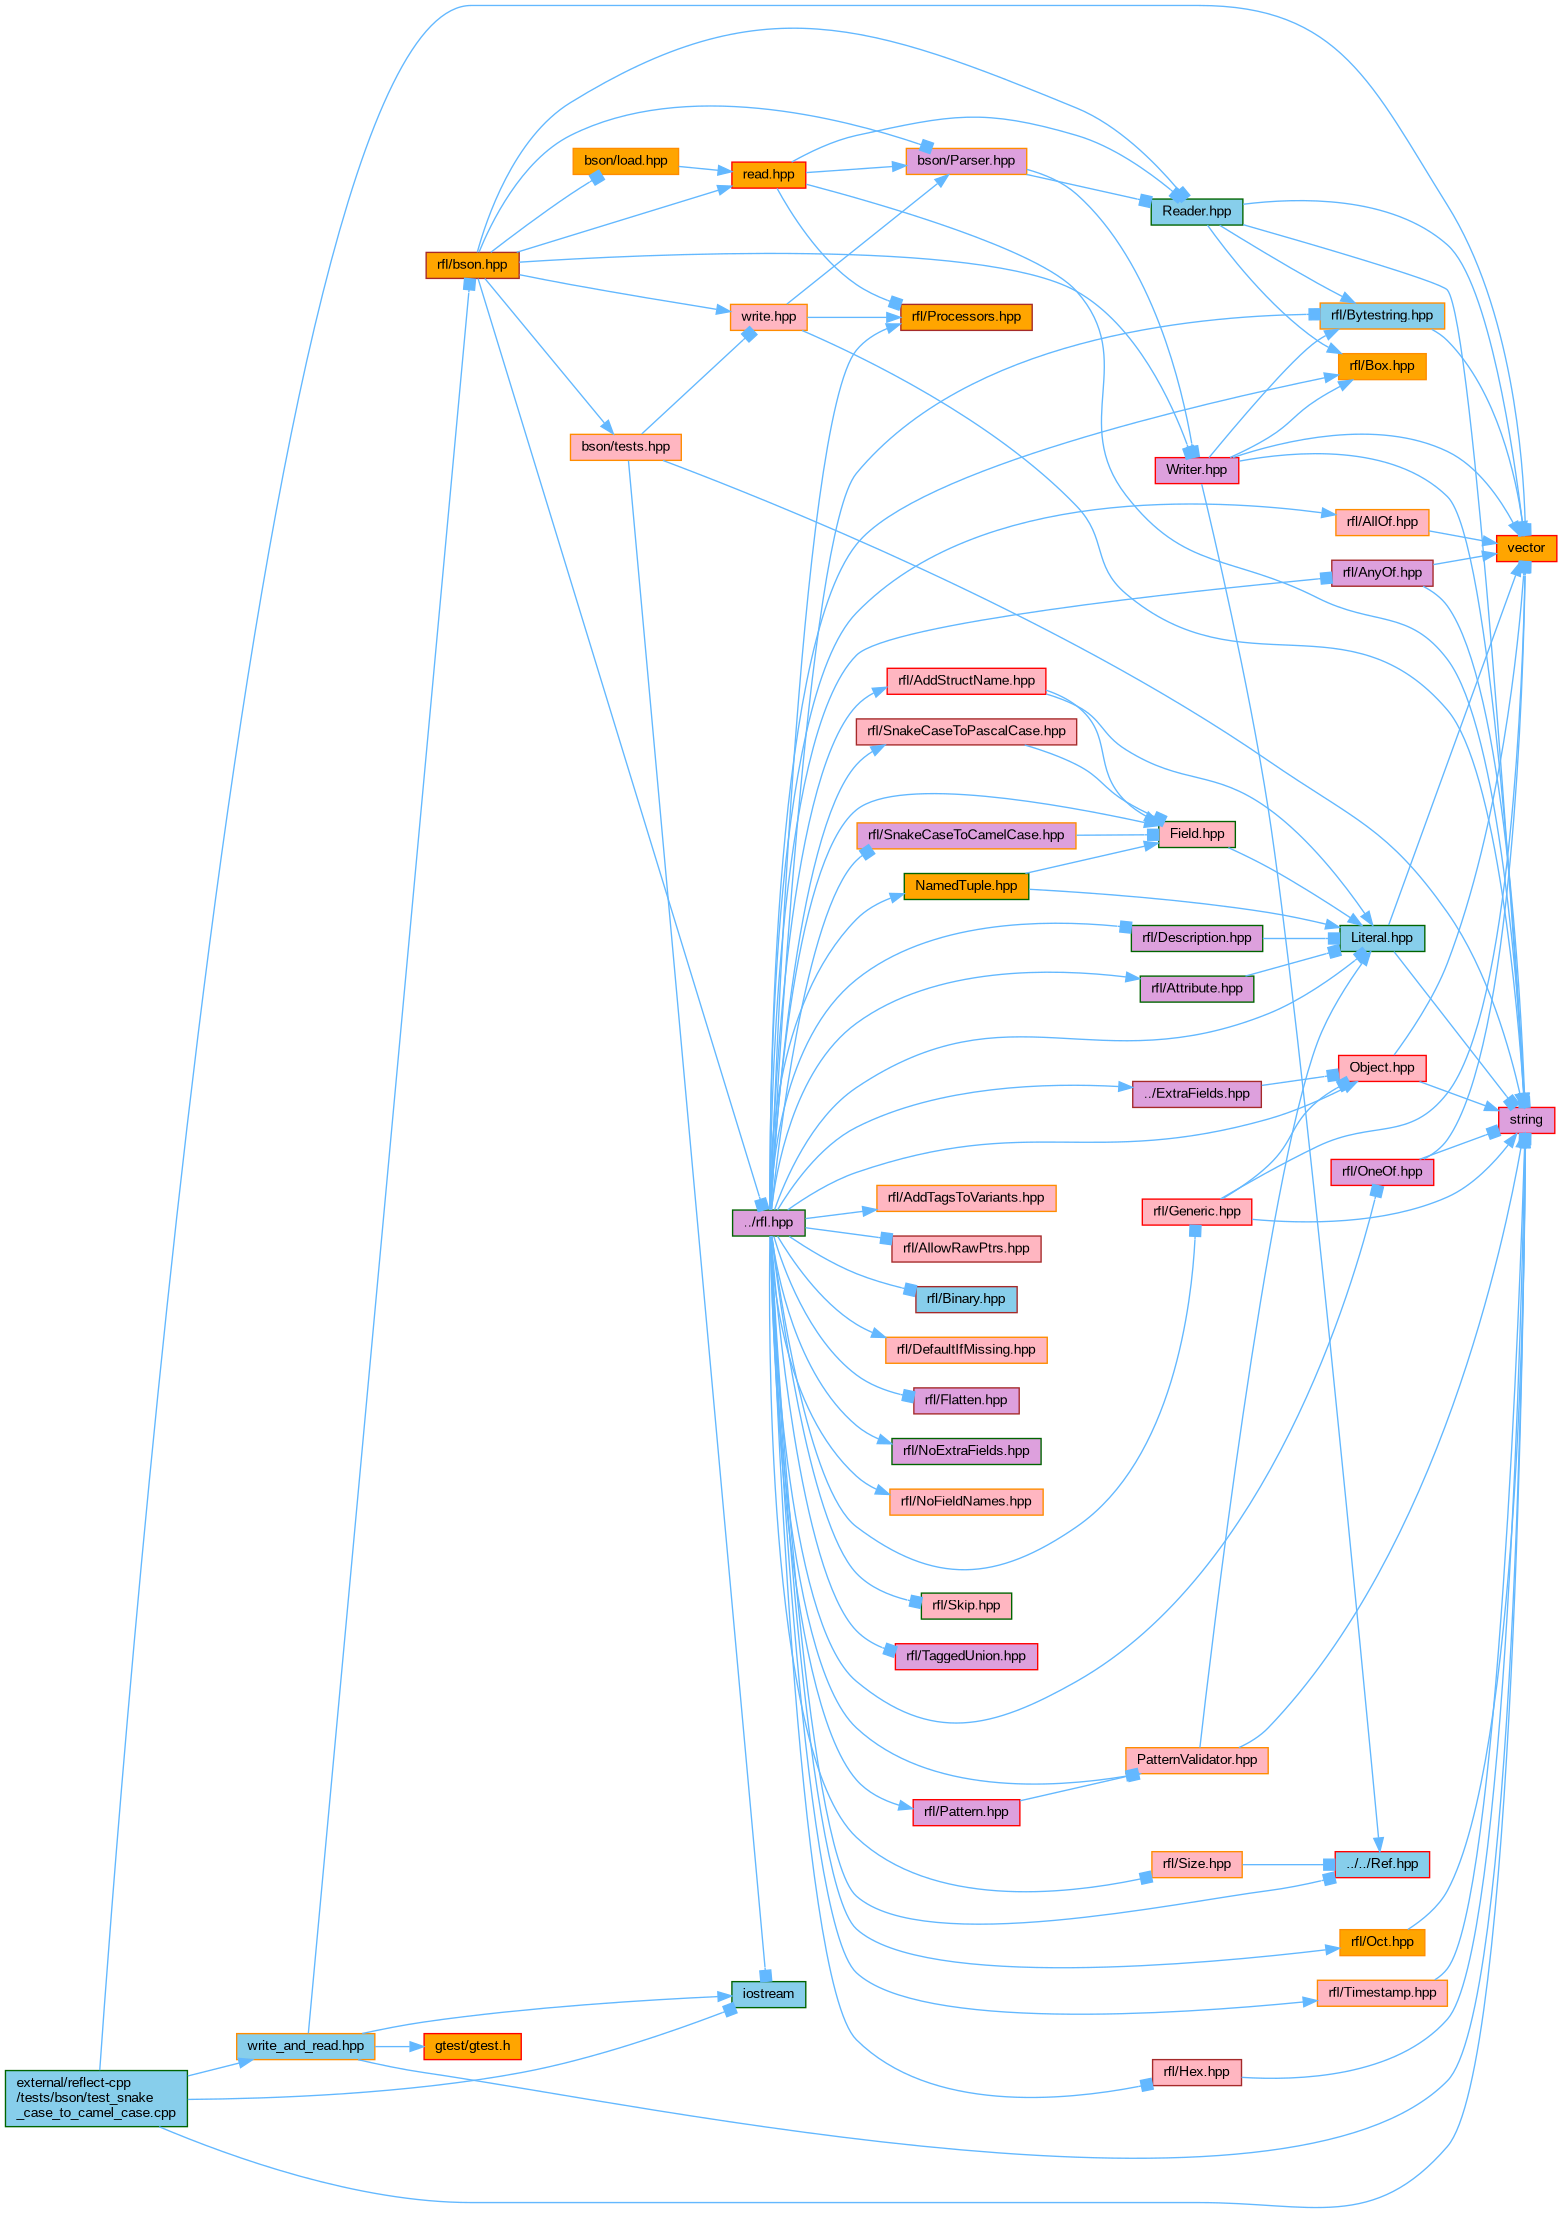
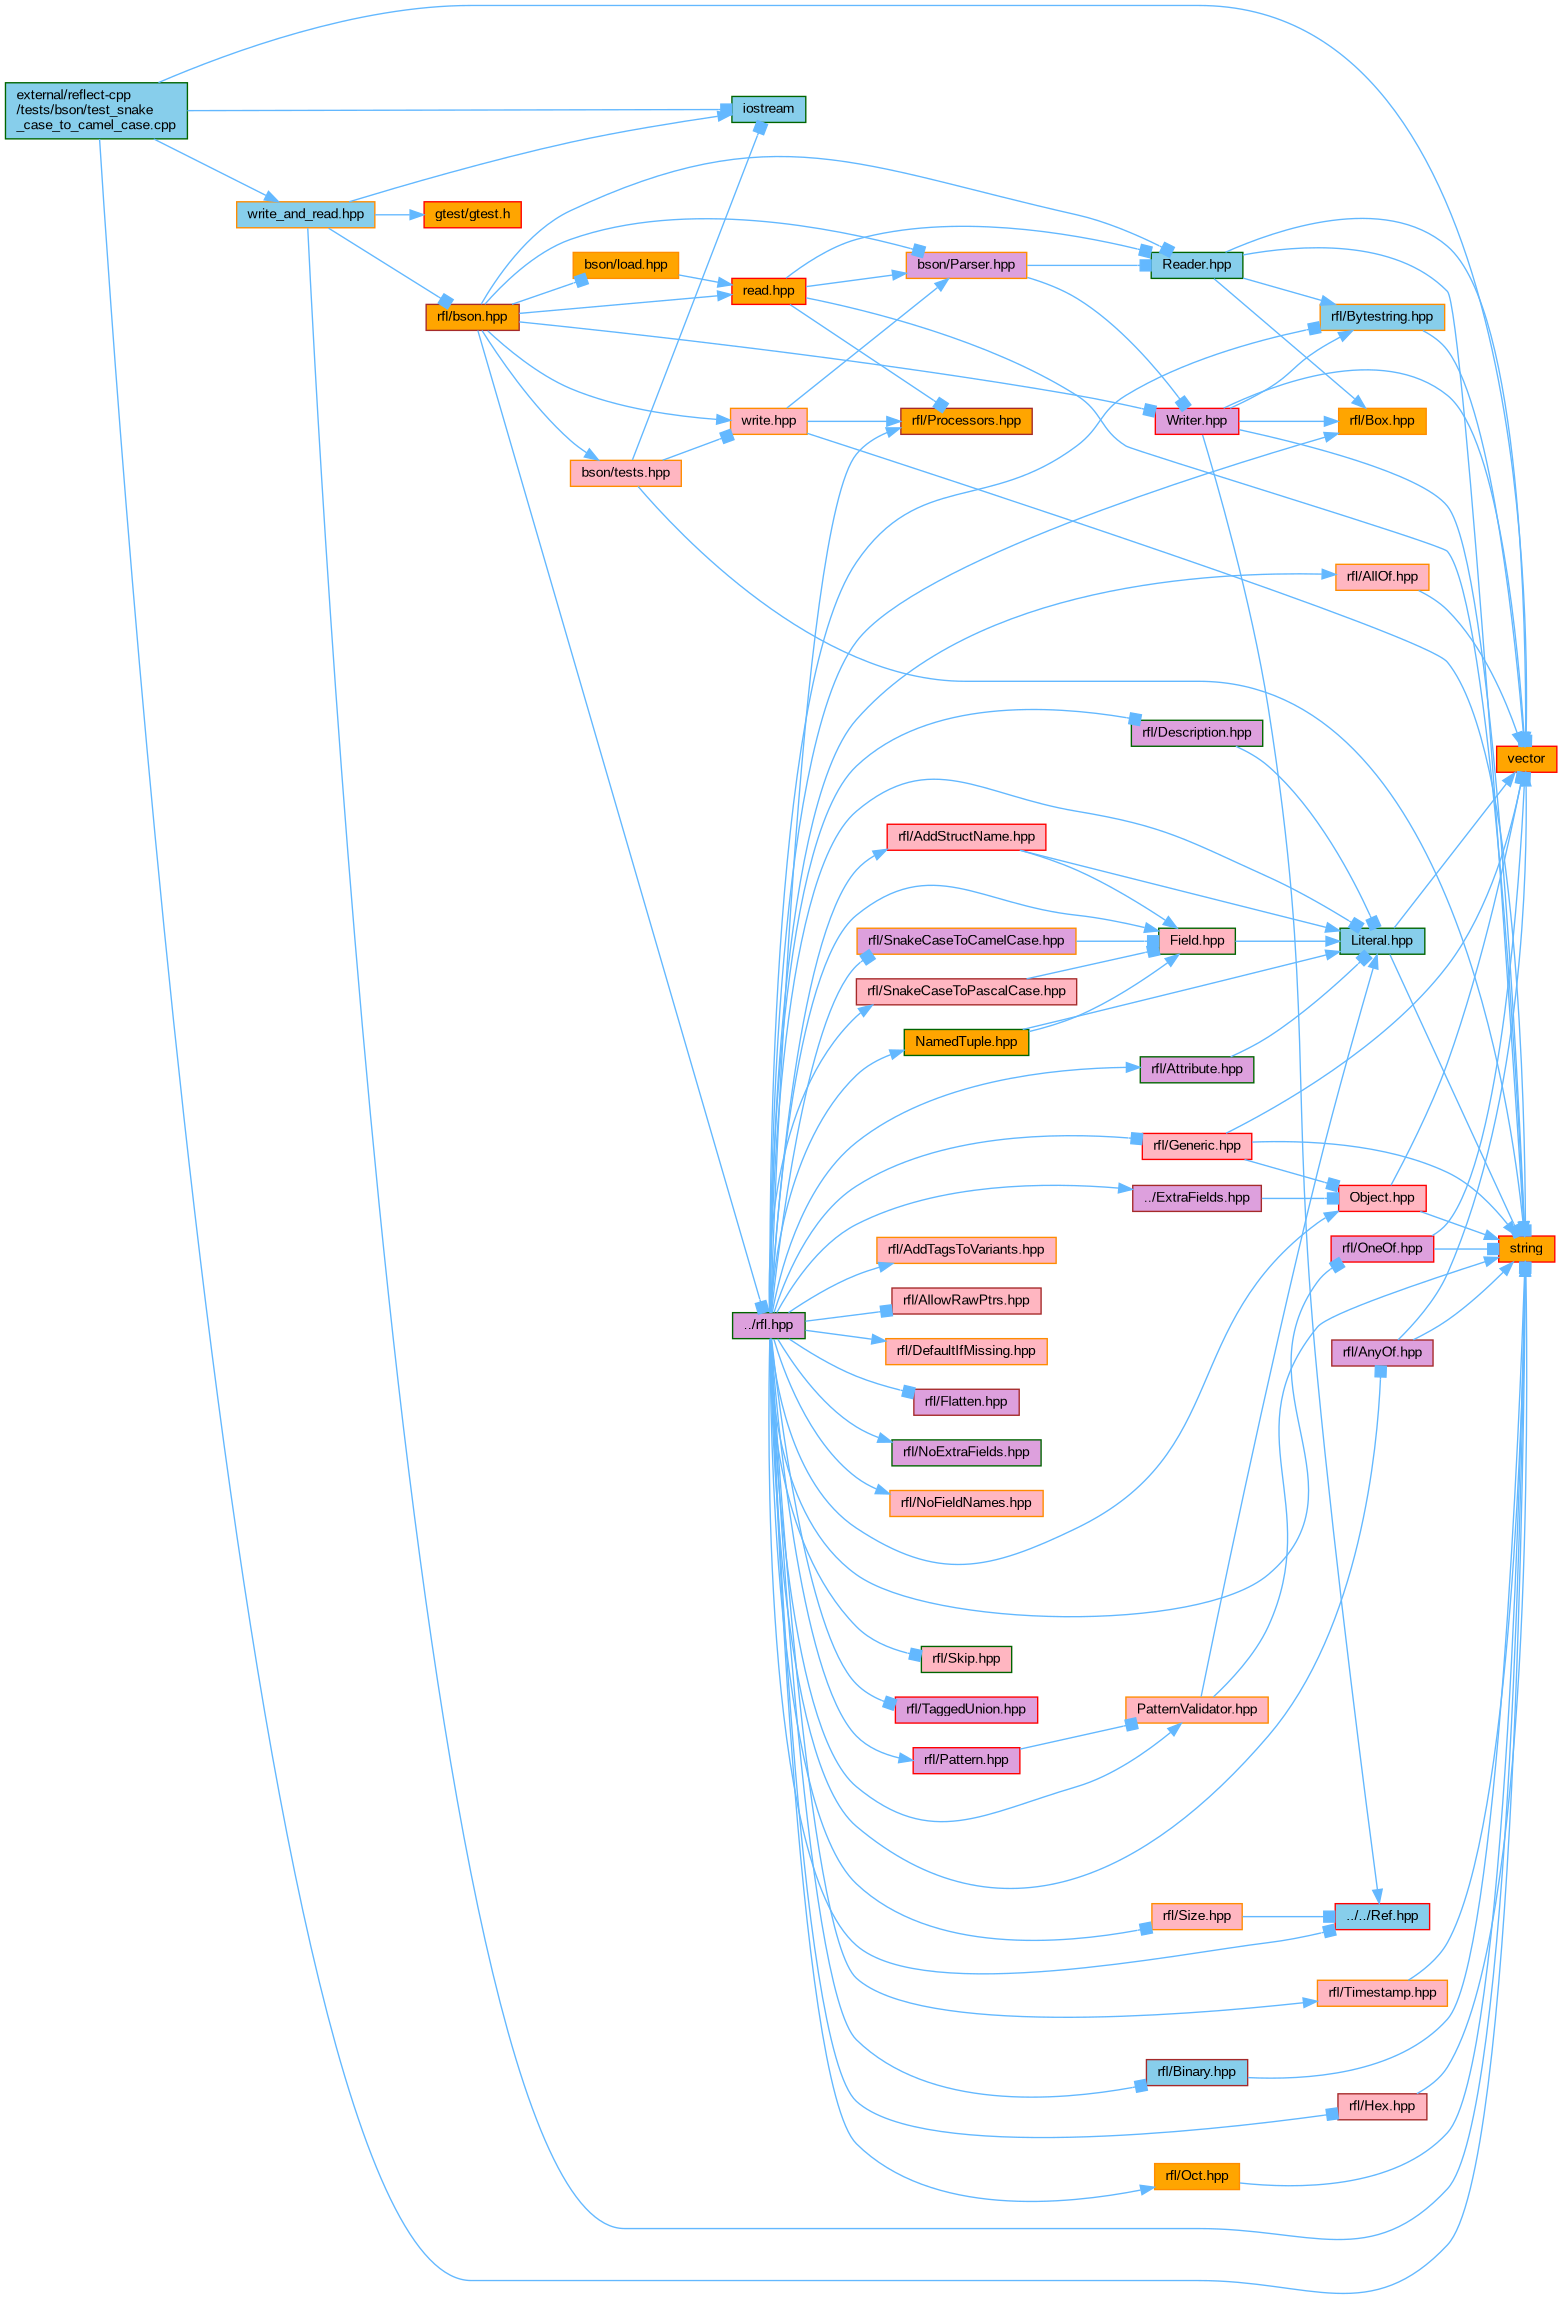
(1527, 1120) -> (1527, 1249)
none -> (1486, 1853)
